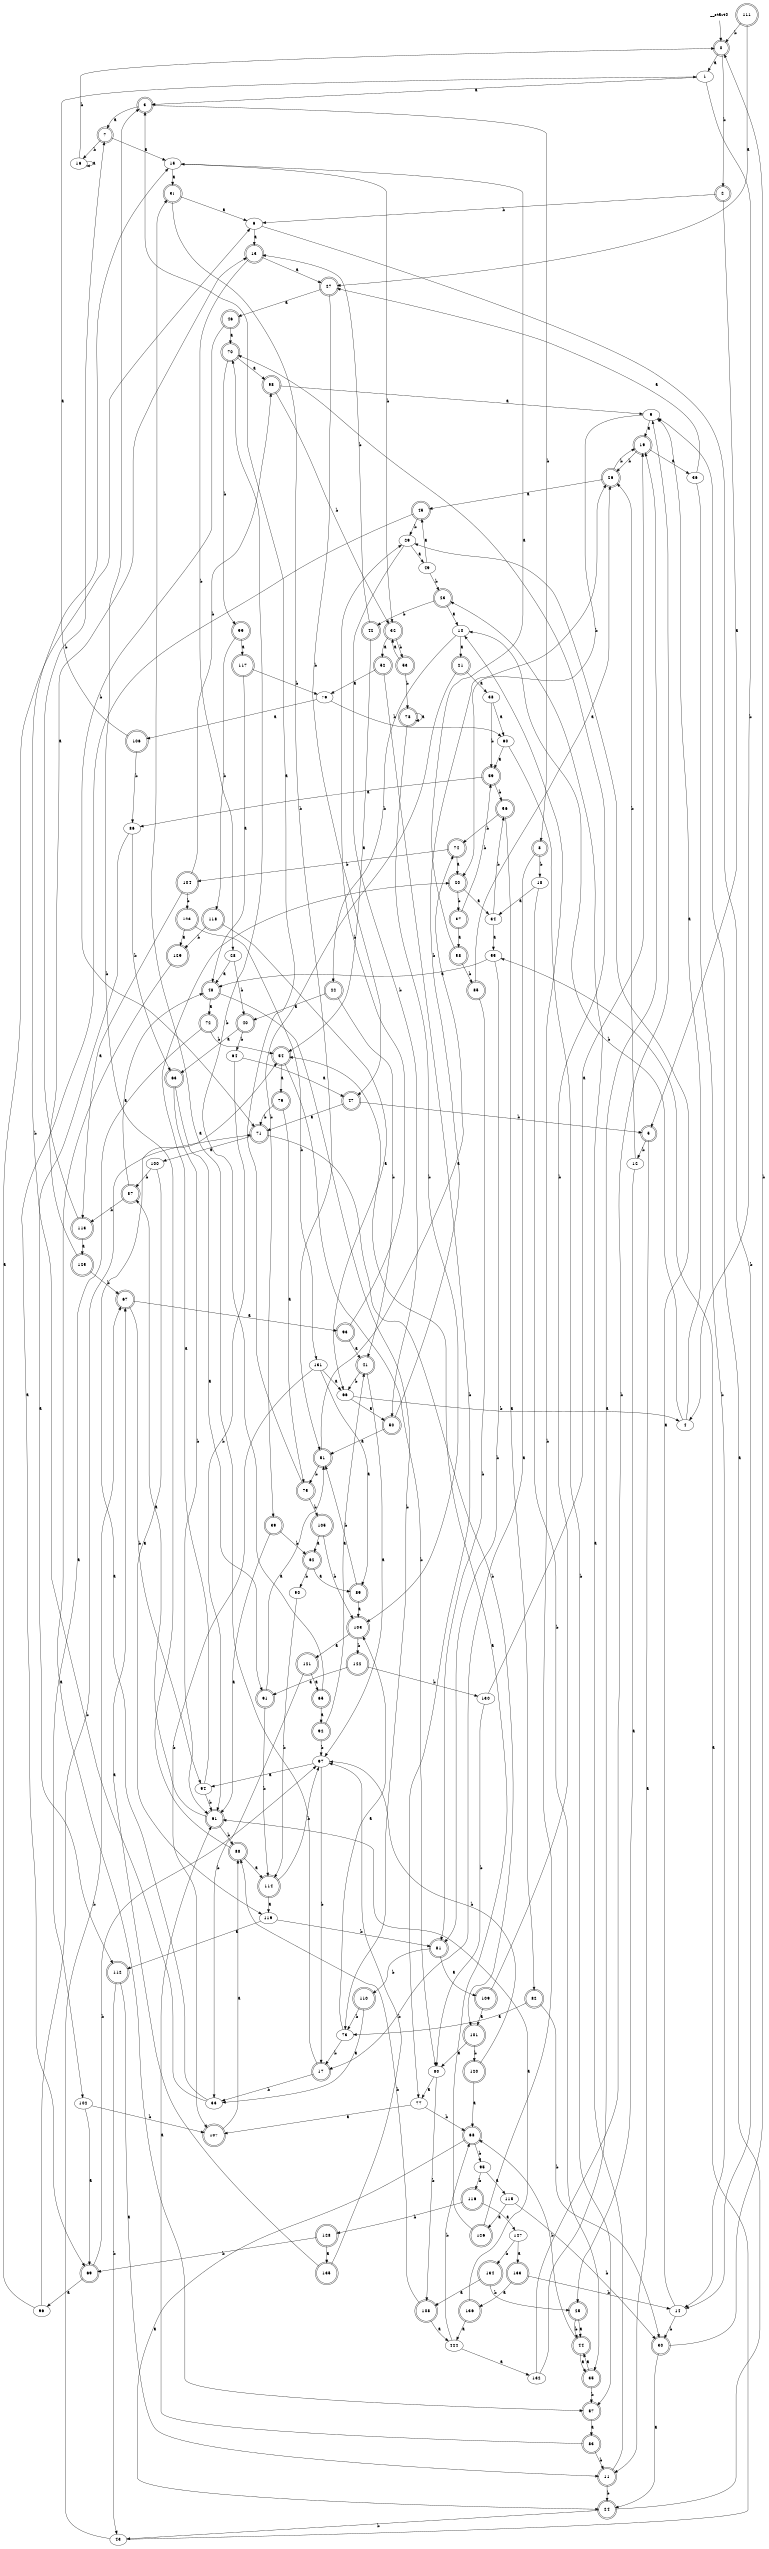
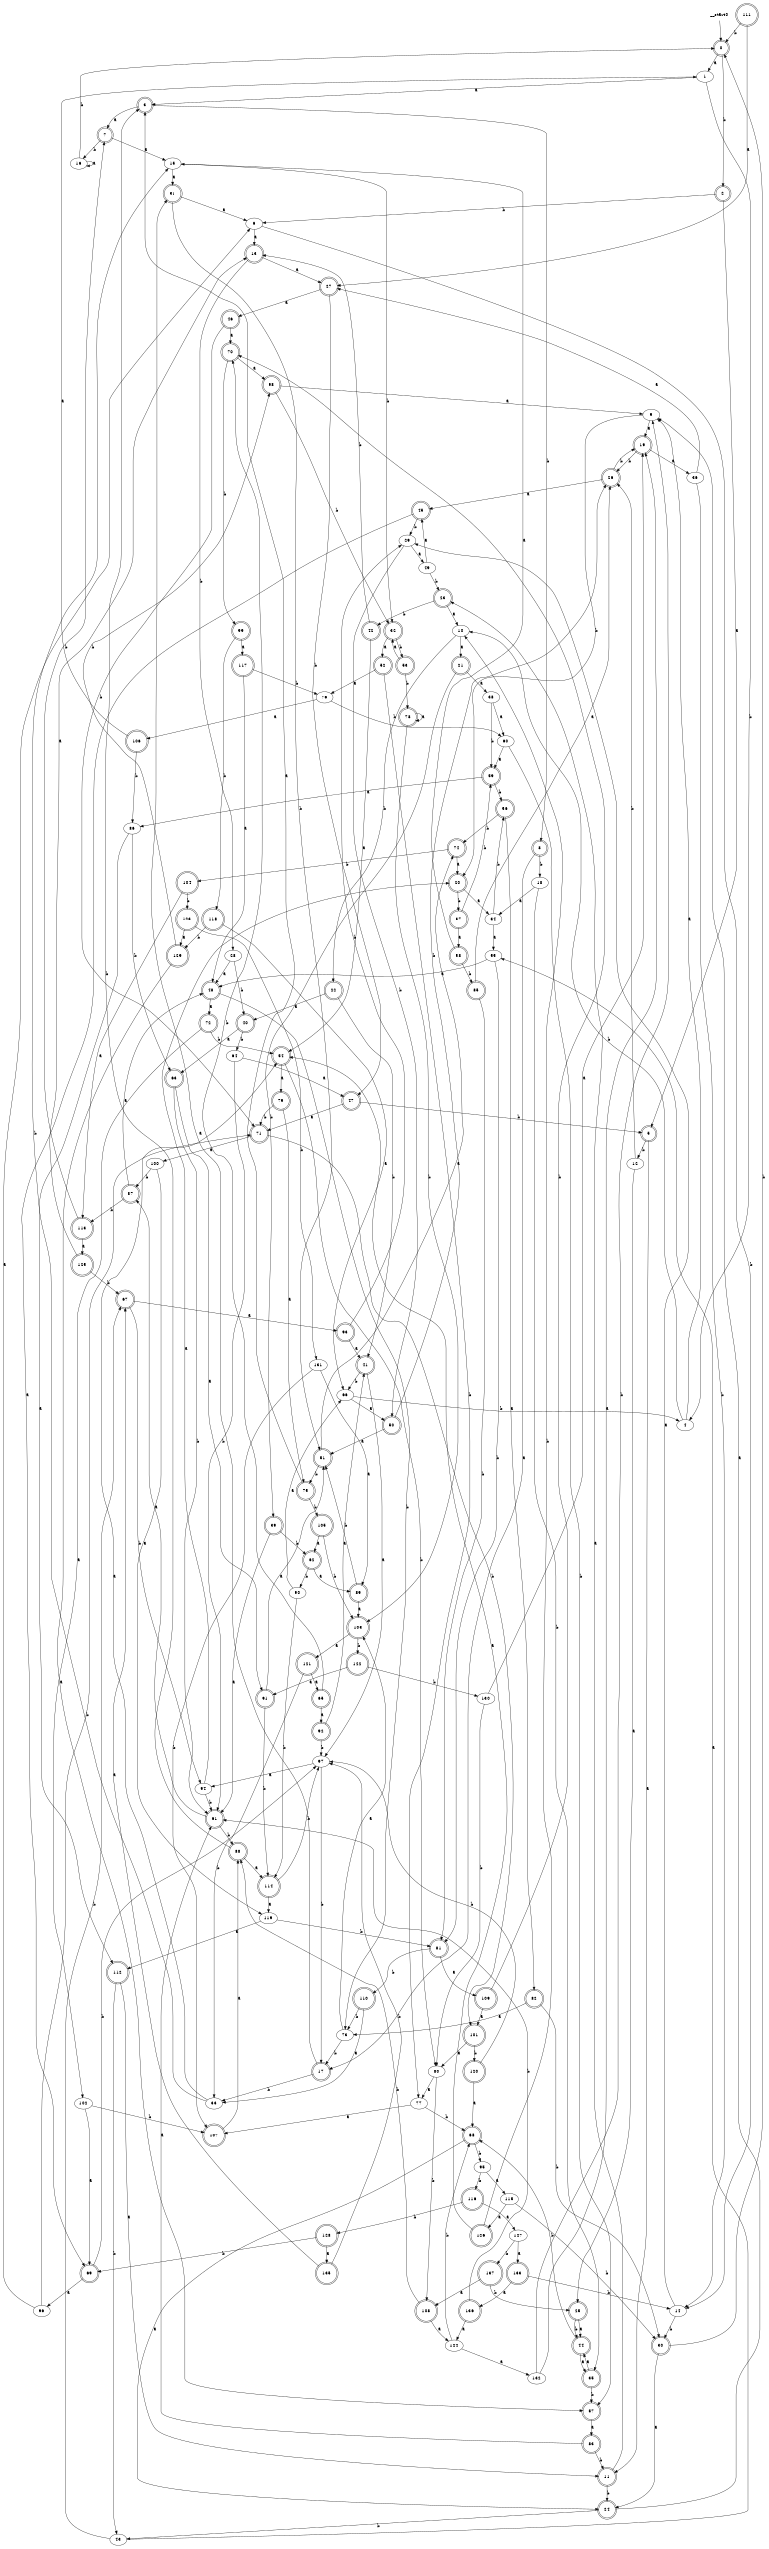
(212, 628) -> (90, 647)
(329, 1377) -> (290, 1490)
(529, 2072) -> (529, 2072)
(490, 2273) -> (490, 2273)
(454, 2346) -> (454, 2346)
